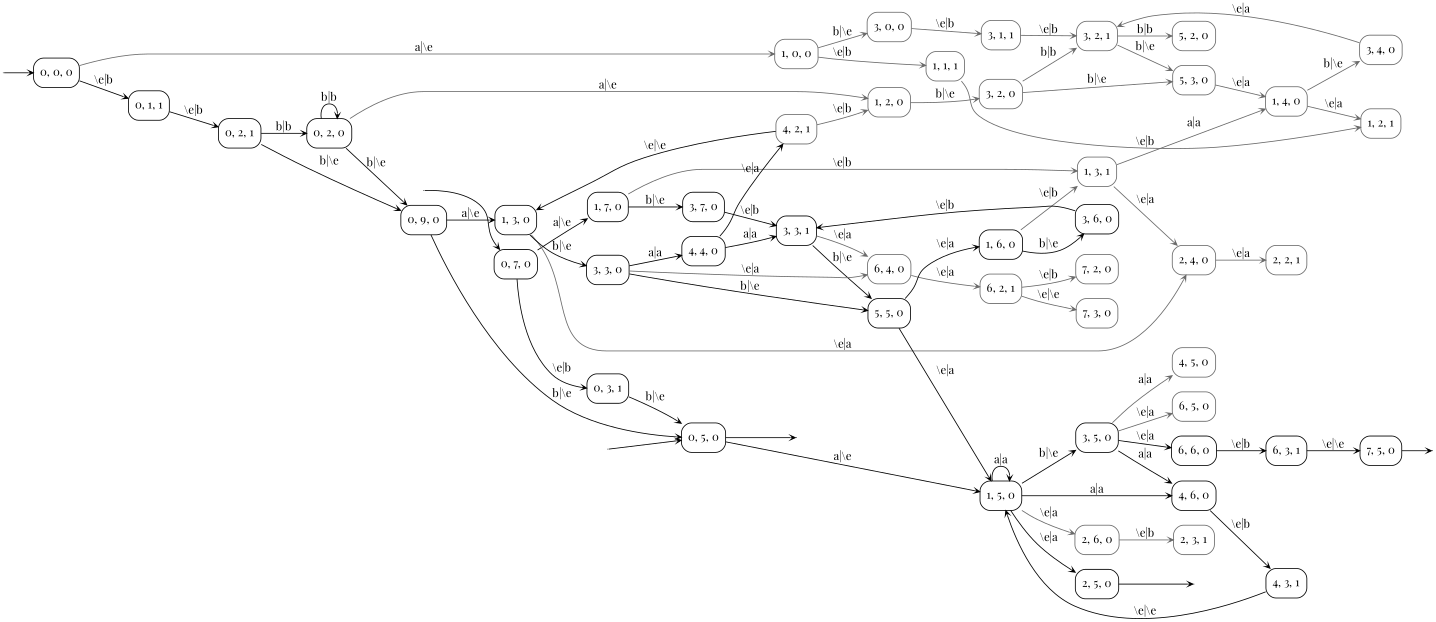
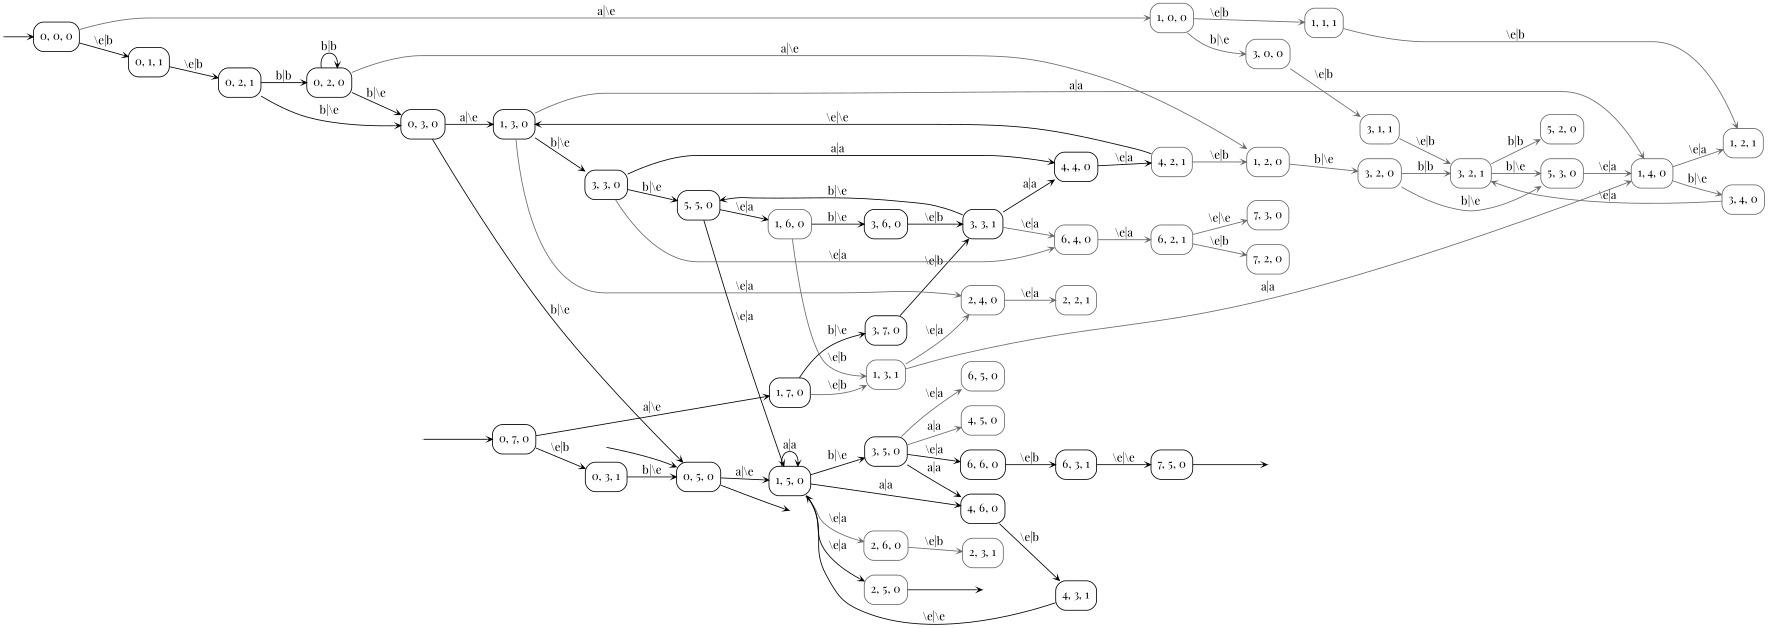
none -> (1100, 92)
(424, 220) -> (423, 124)
(748, 243) -> (1027, 197)
(1001, 245) -> (790, 224)
(1097, 584) -> (886, 590)
